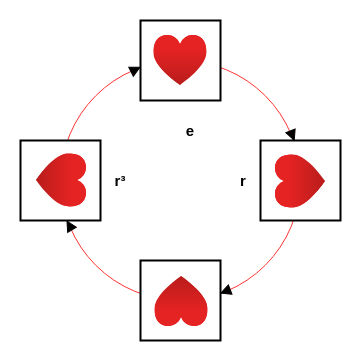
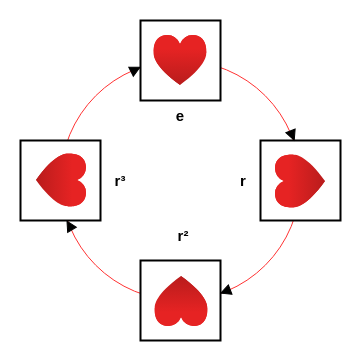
(191, 131) -> (181, 116)
none -> (184, 236)
